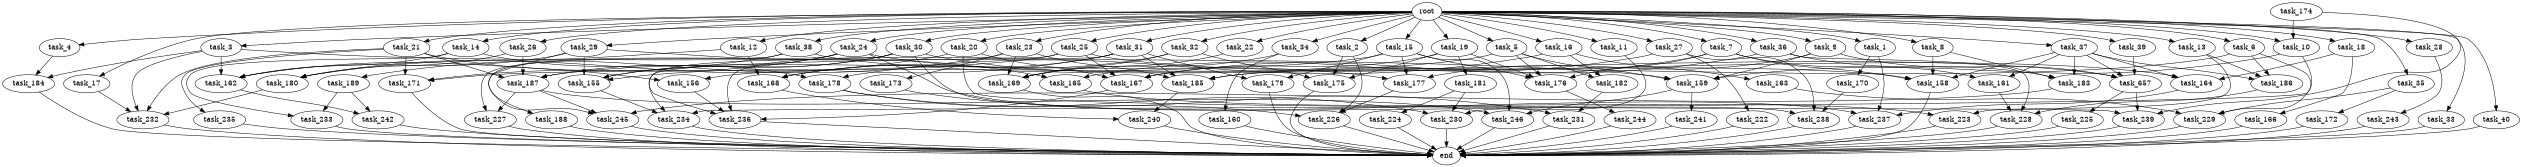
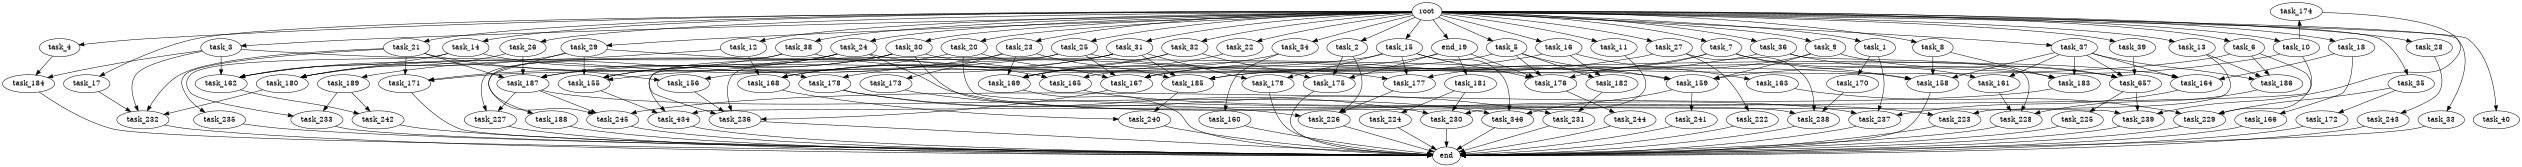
(2293, 27) -> (2300, 32)
(1455, 48) -> (1455, 48)
(674, 120) -> (674, 120)
(1508, 120) -> (1508, 120)
(1973, 148) -> none
